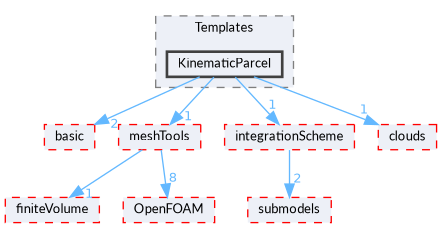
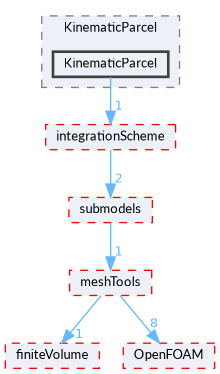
(225, 28) -> (111, 28)
(197, 96) -> (111, 240)
(70, 137) -> none
(407, 137) -> none
